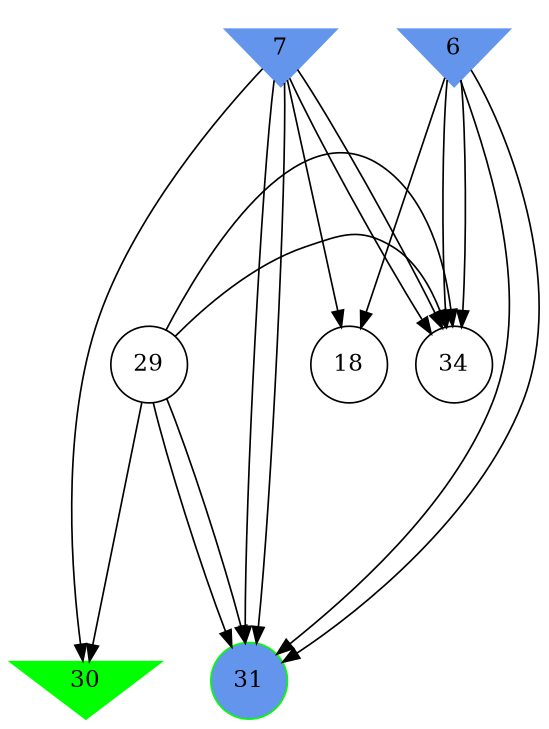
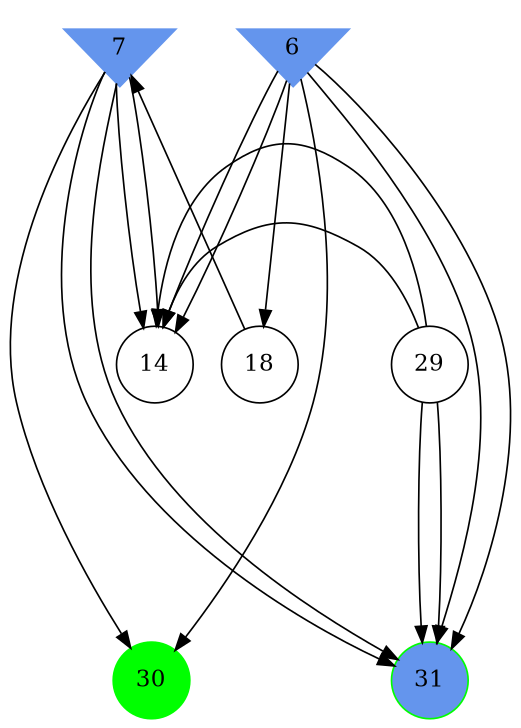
(313, 195) -> (184, 192)
(454, 365) -> (155, 365)
(117, 524) -> (319, 374)
(86, 681) -> (152, 680)
